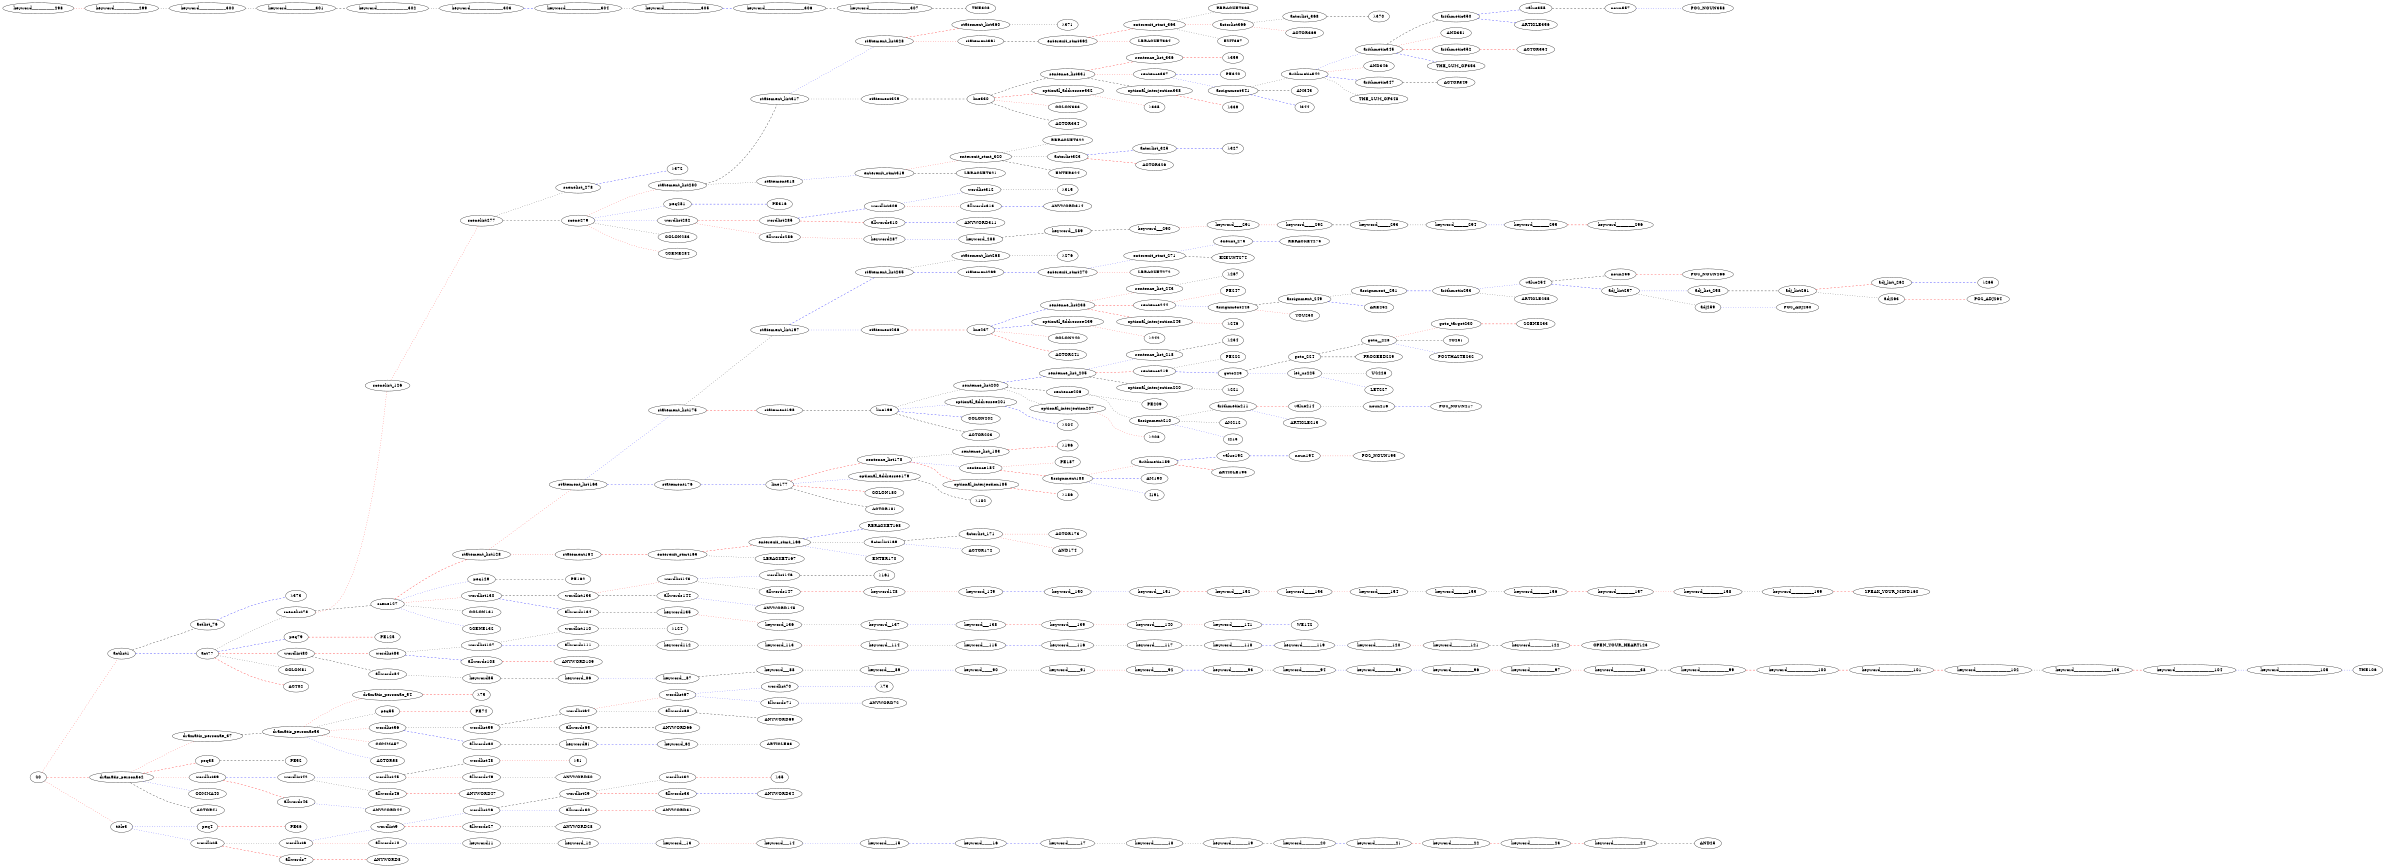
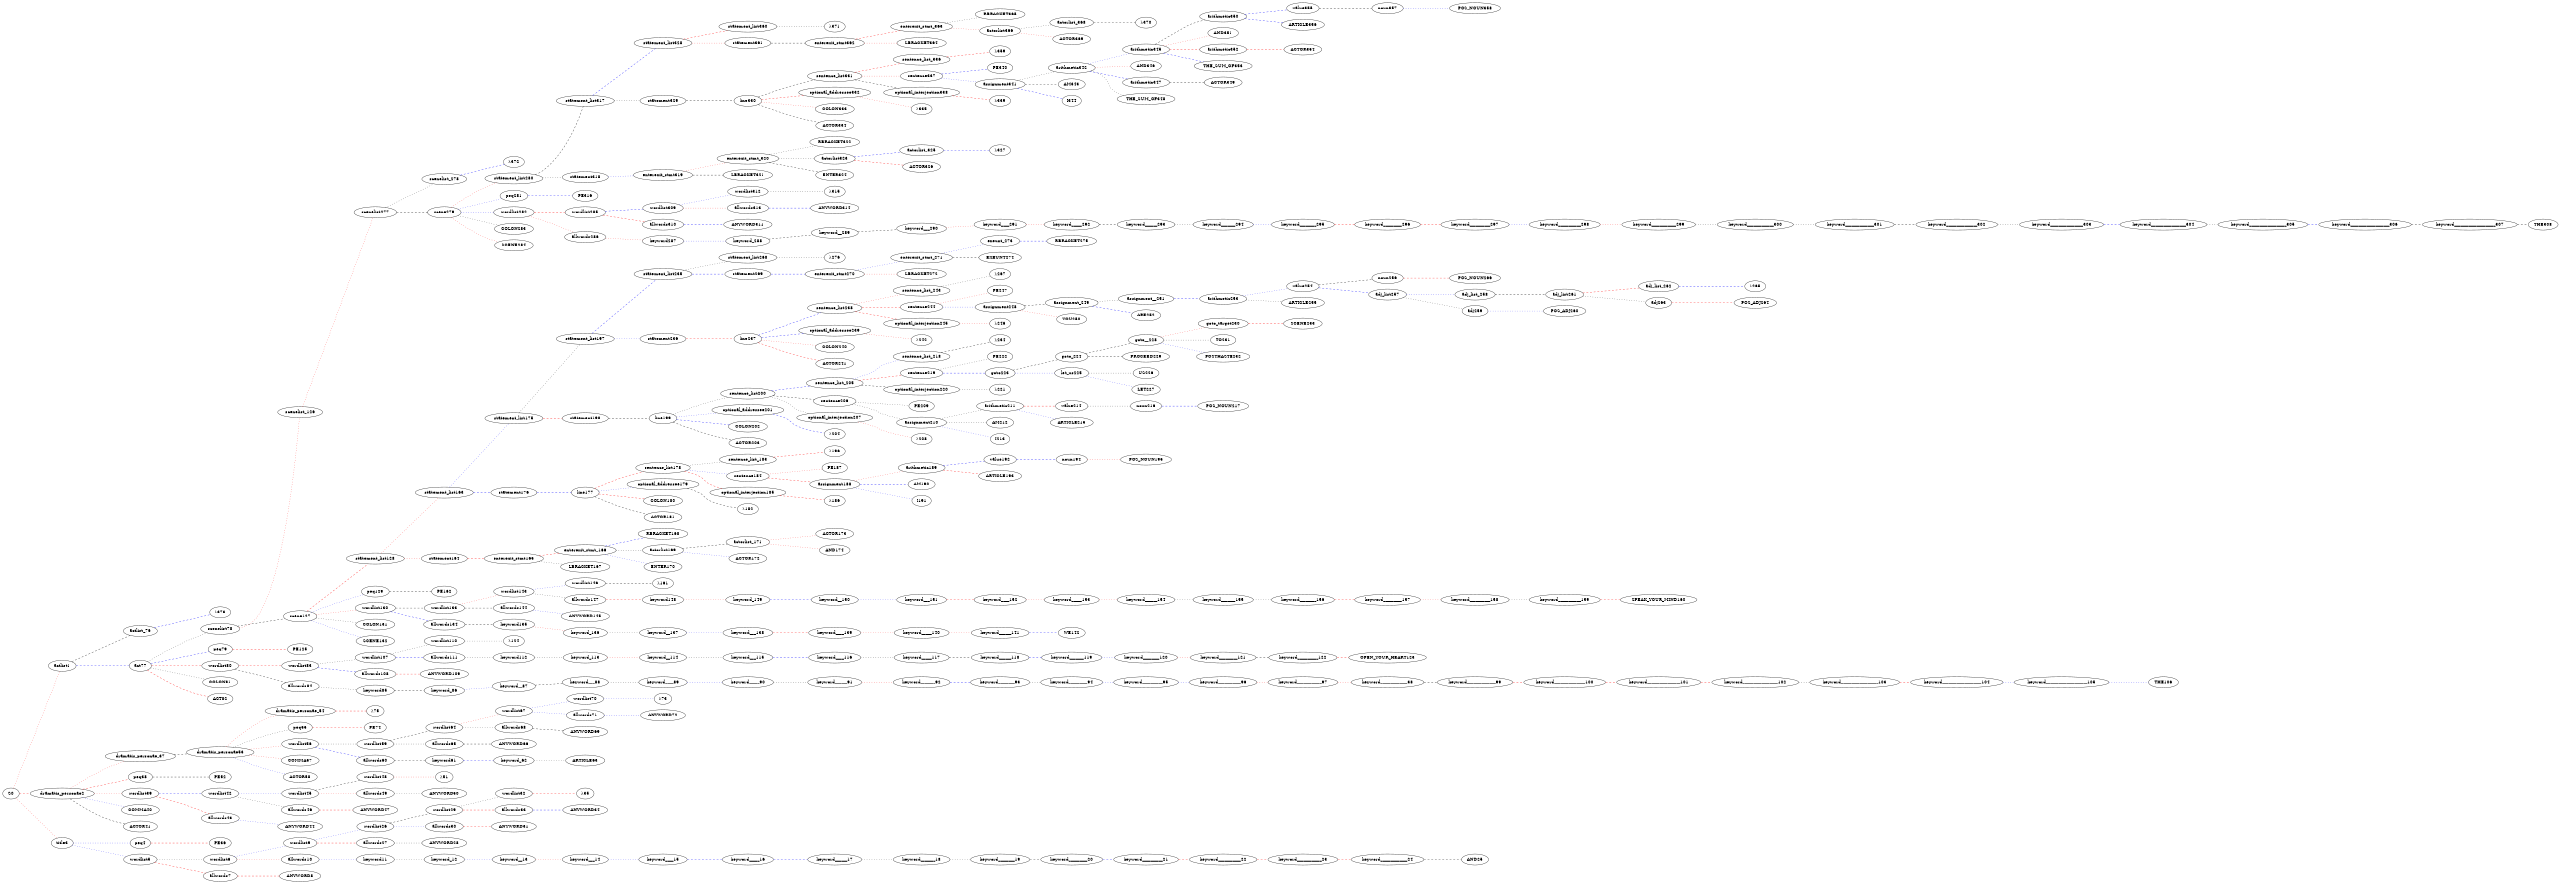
(1233, 41) -> none
(832, 70) -> (624, 72)
none -> (1475, 225)
(1420, 340) -> (1187, 340)
